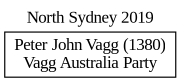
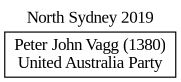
(90, 55) -> (90, 55)
